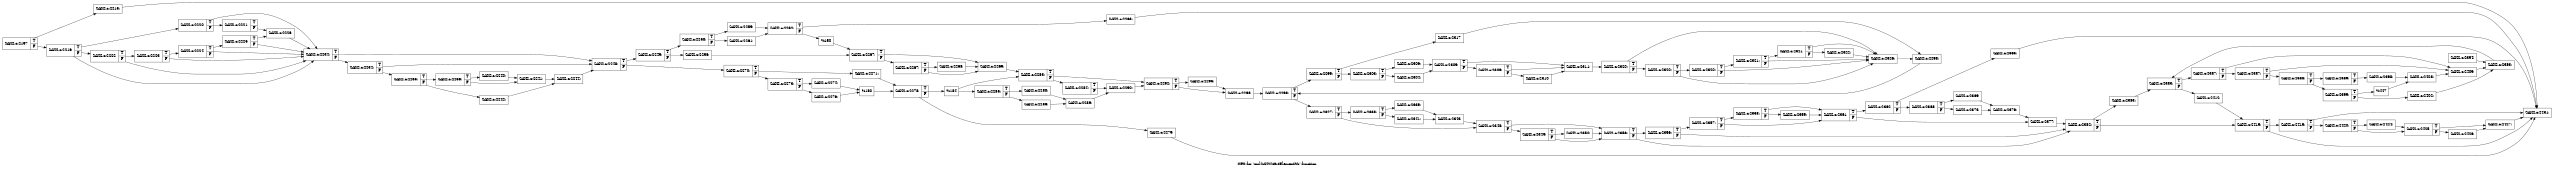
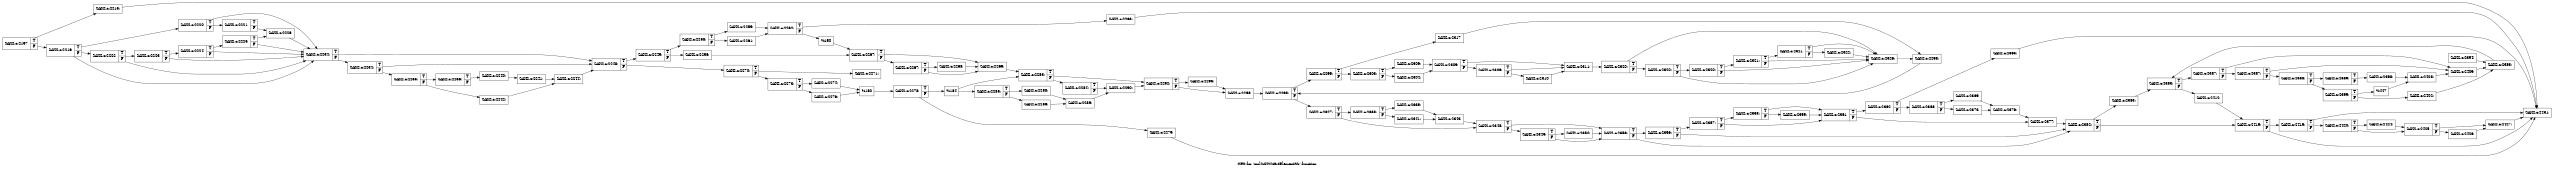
(886, 81) -> none
(493, 84) -> none
